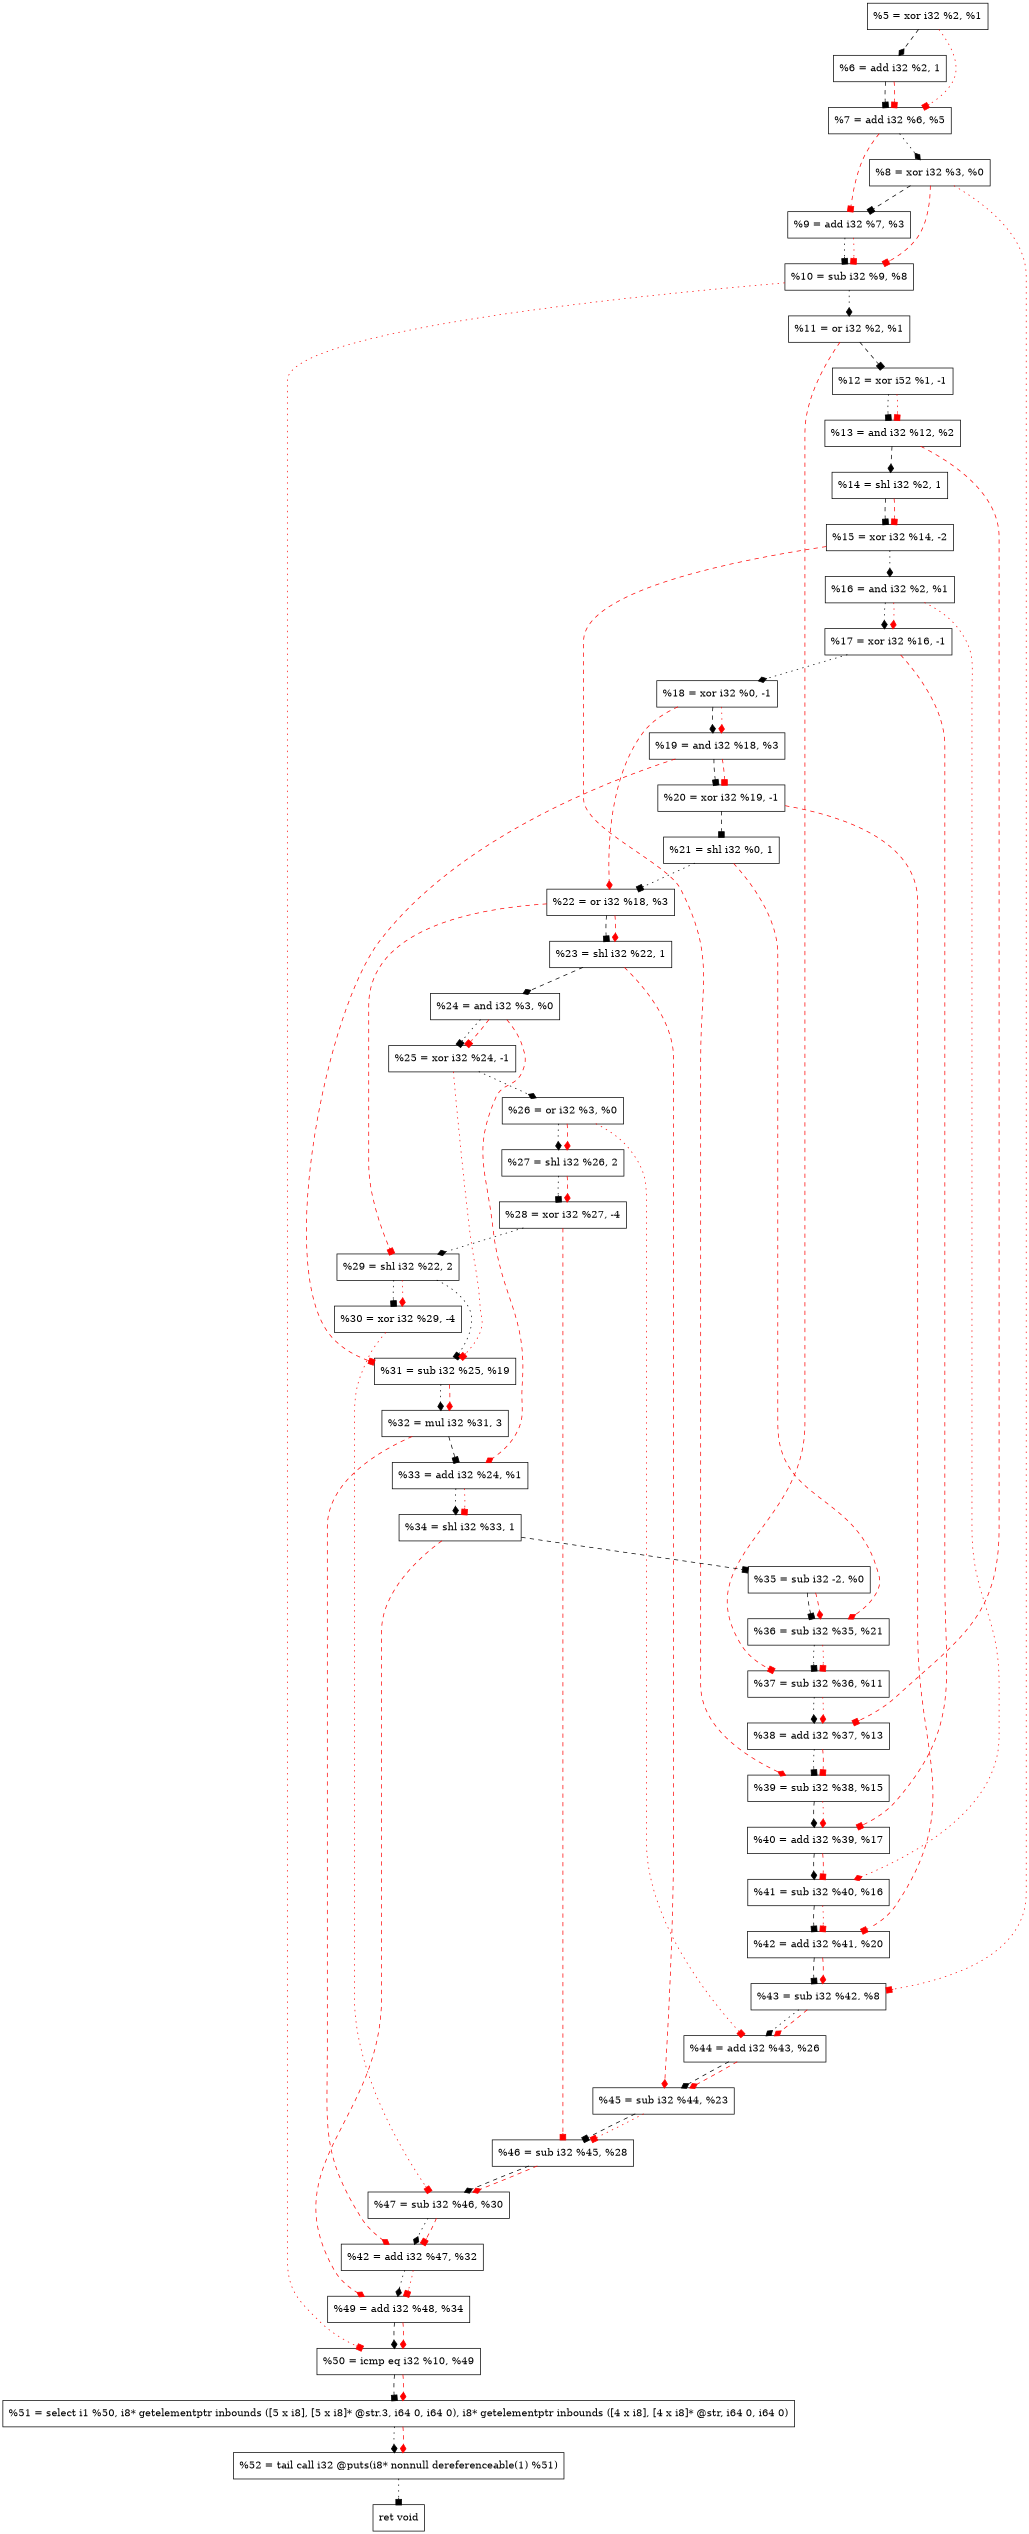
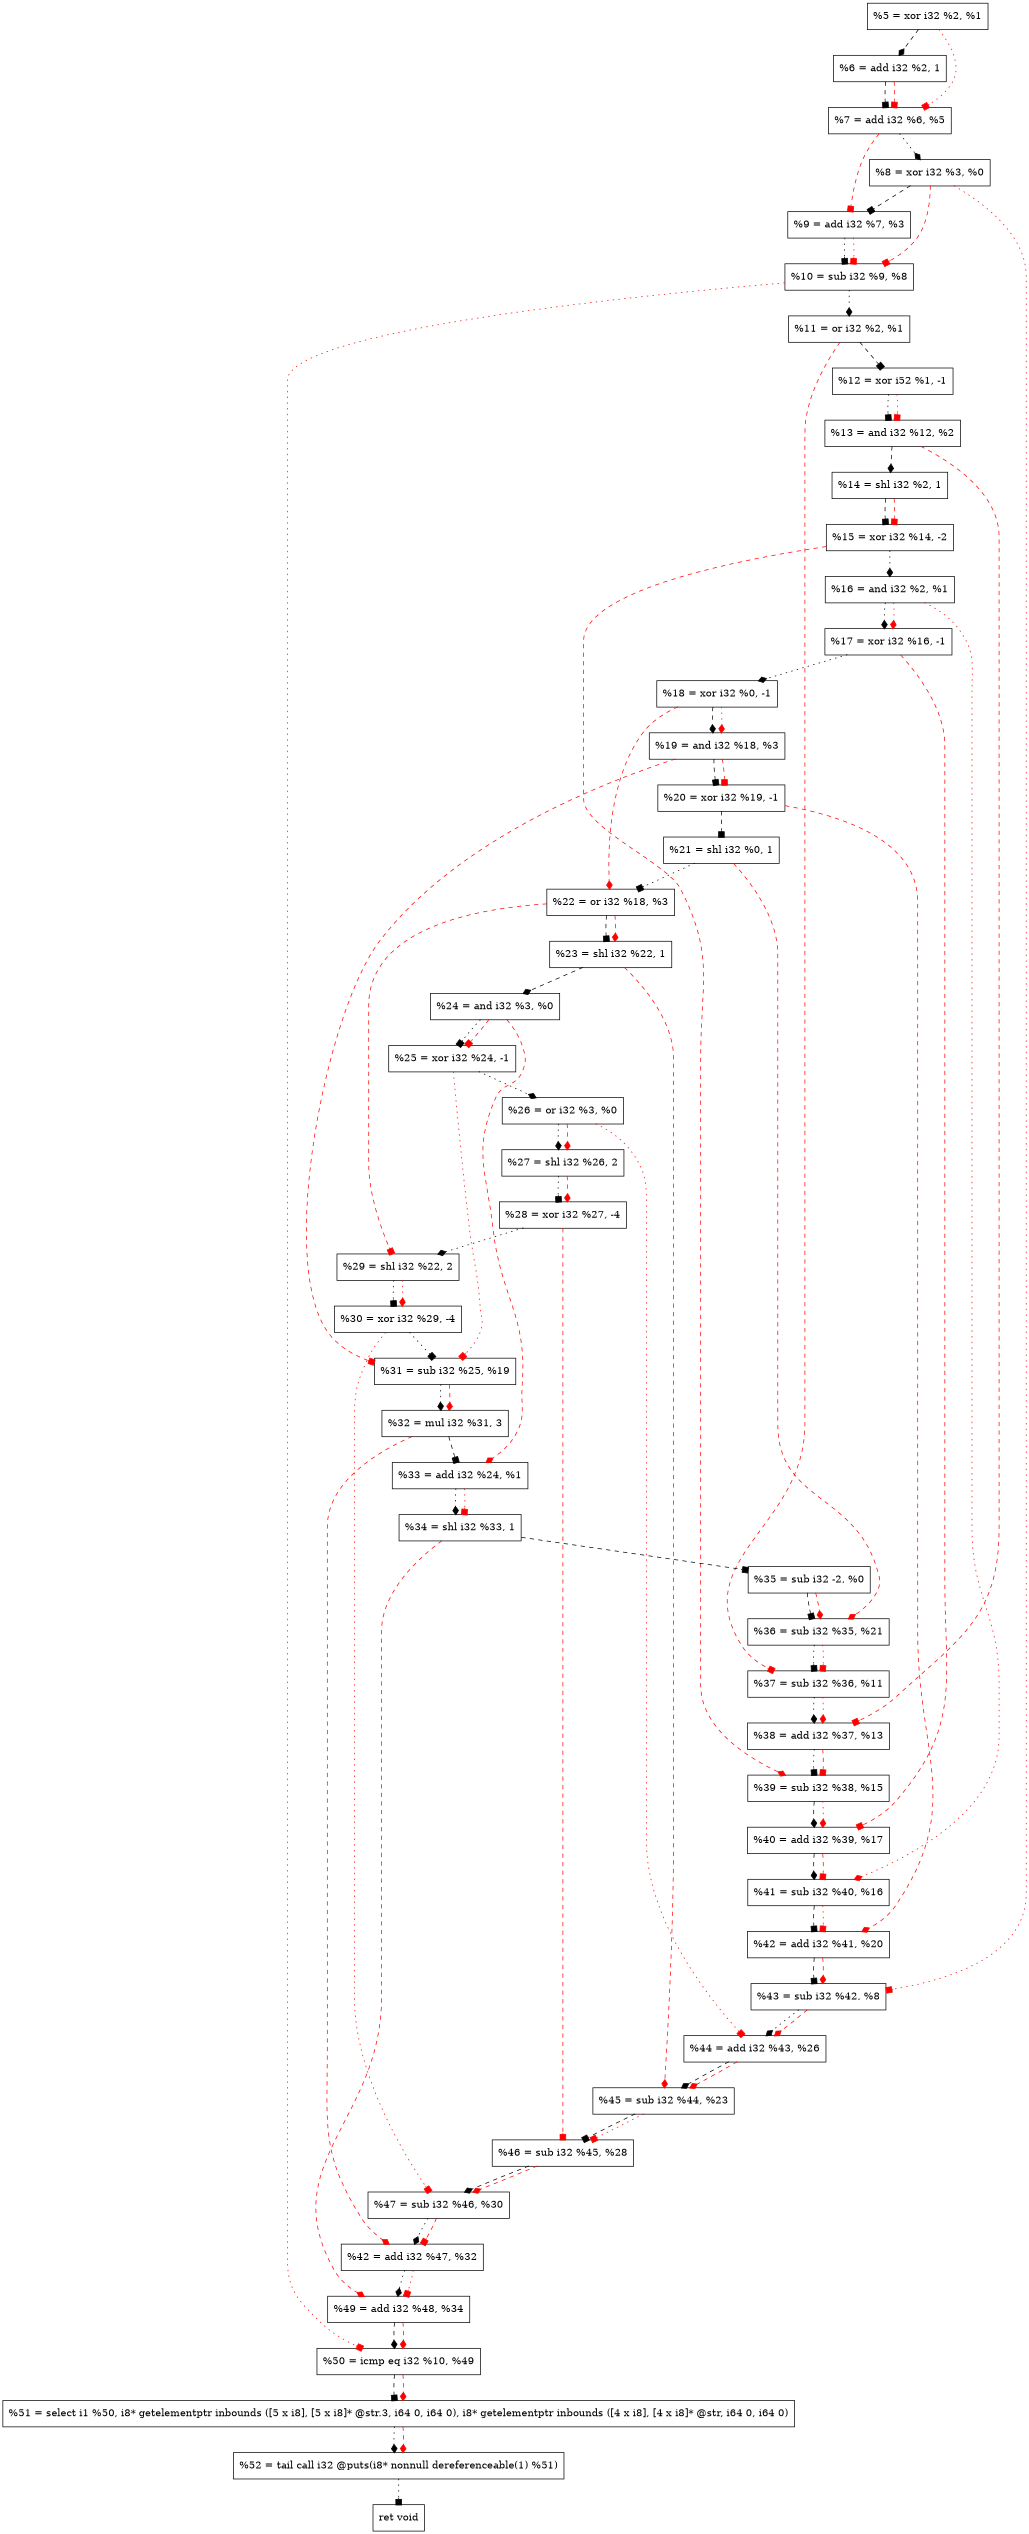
(470, 1310) -> (419, 1343)
(918, 1337) -> (918, 1337)
